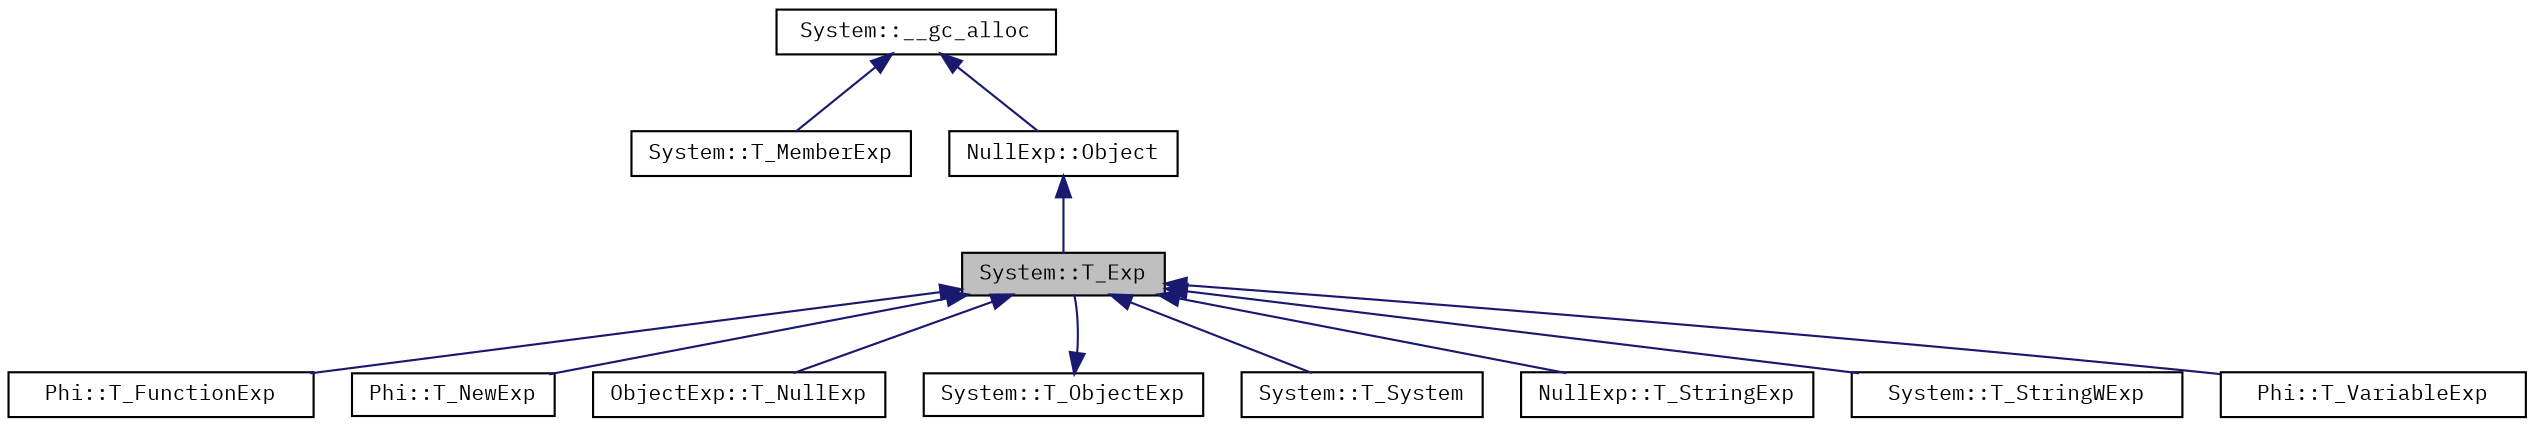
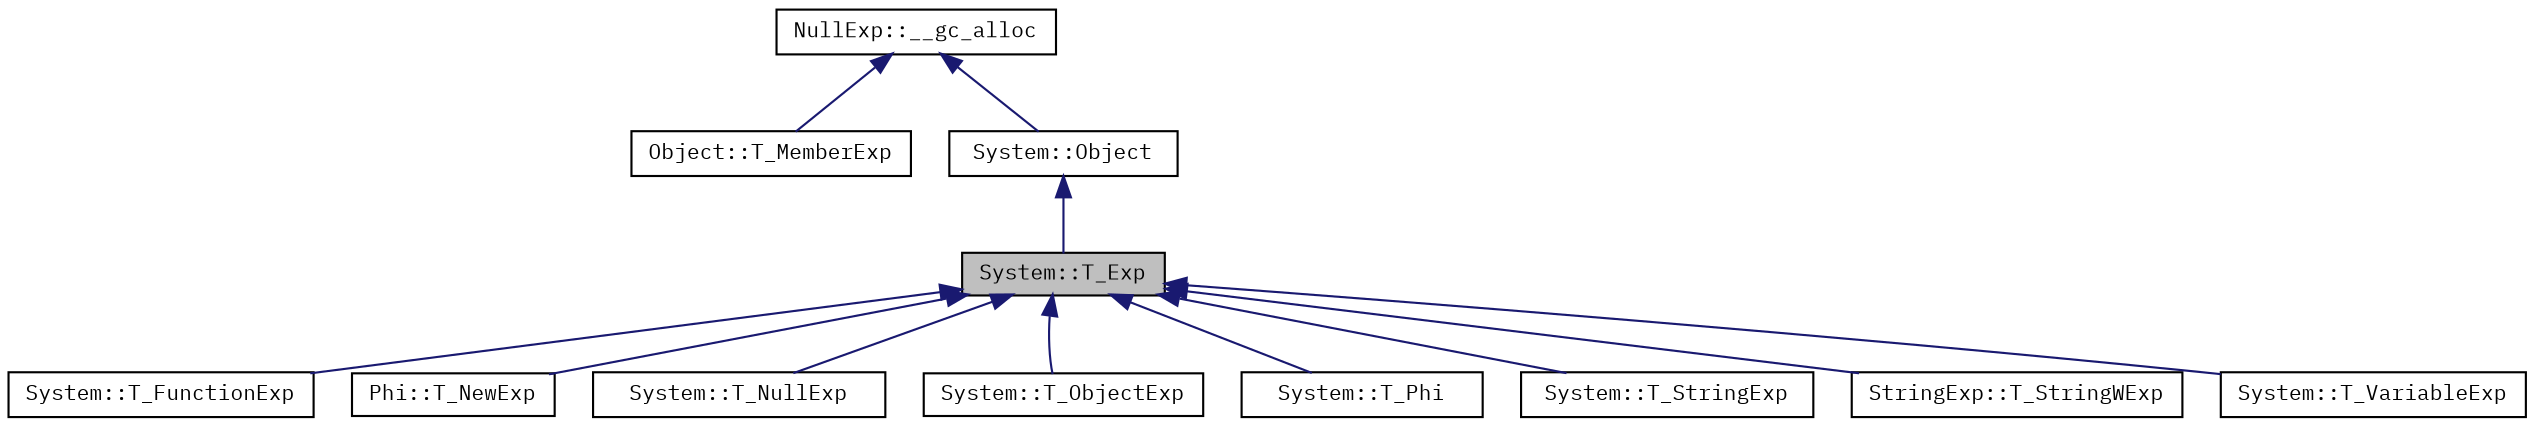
(916, 32) -> (916, 32)
(771, 154) -> (771, 154)
(1063, 154) -> (1063, 154)
(1078, 324) -> (1049, 345)
(161, 395) -> (161, 395)
(739, 395) -> (739, 395)
(1362, 395) -> (1362, 395)
(1667, 395) -> (1667, 395)
(2017, 395) -> (2017, 395)
(2373, 395) -> (2373, 395)
